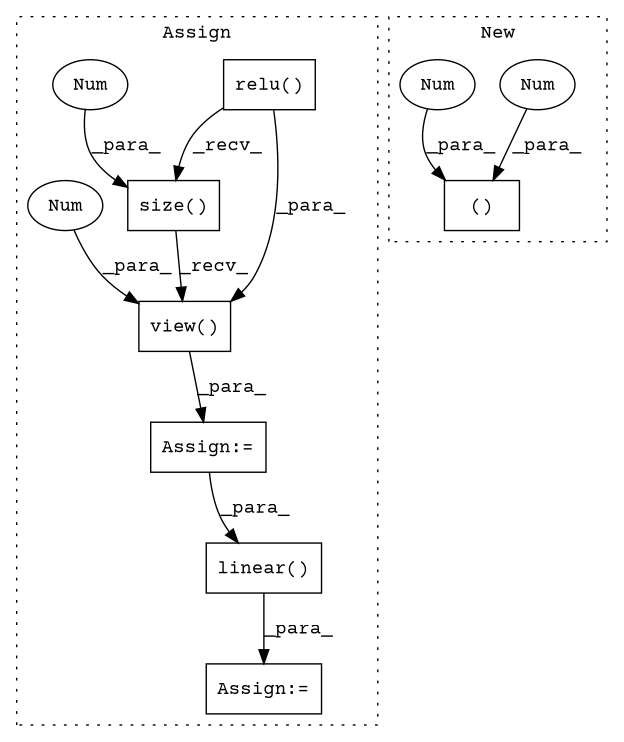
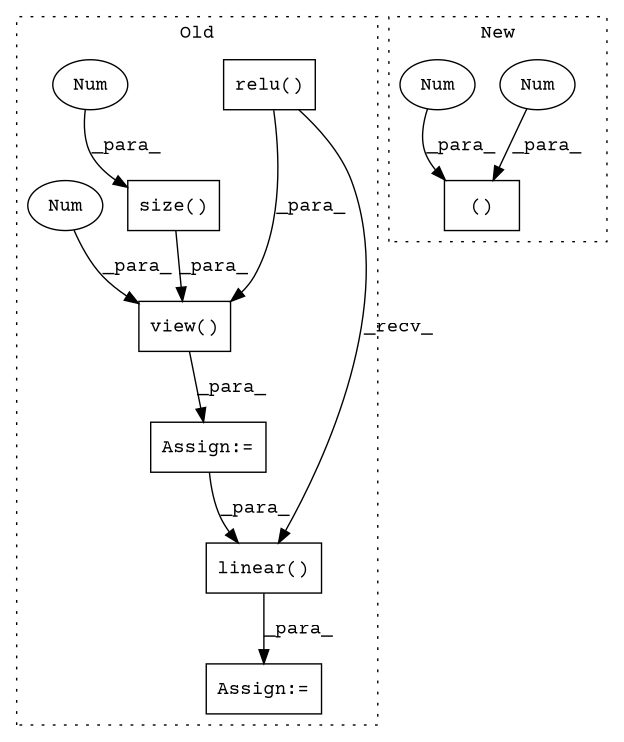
(197, 33) -> (197, 33)
(195, 132) -> (362, 318)
(214, 266) -> (214, 266)
